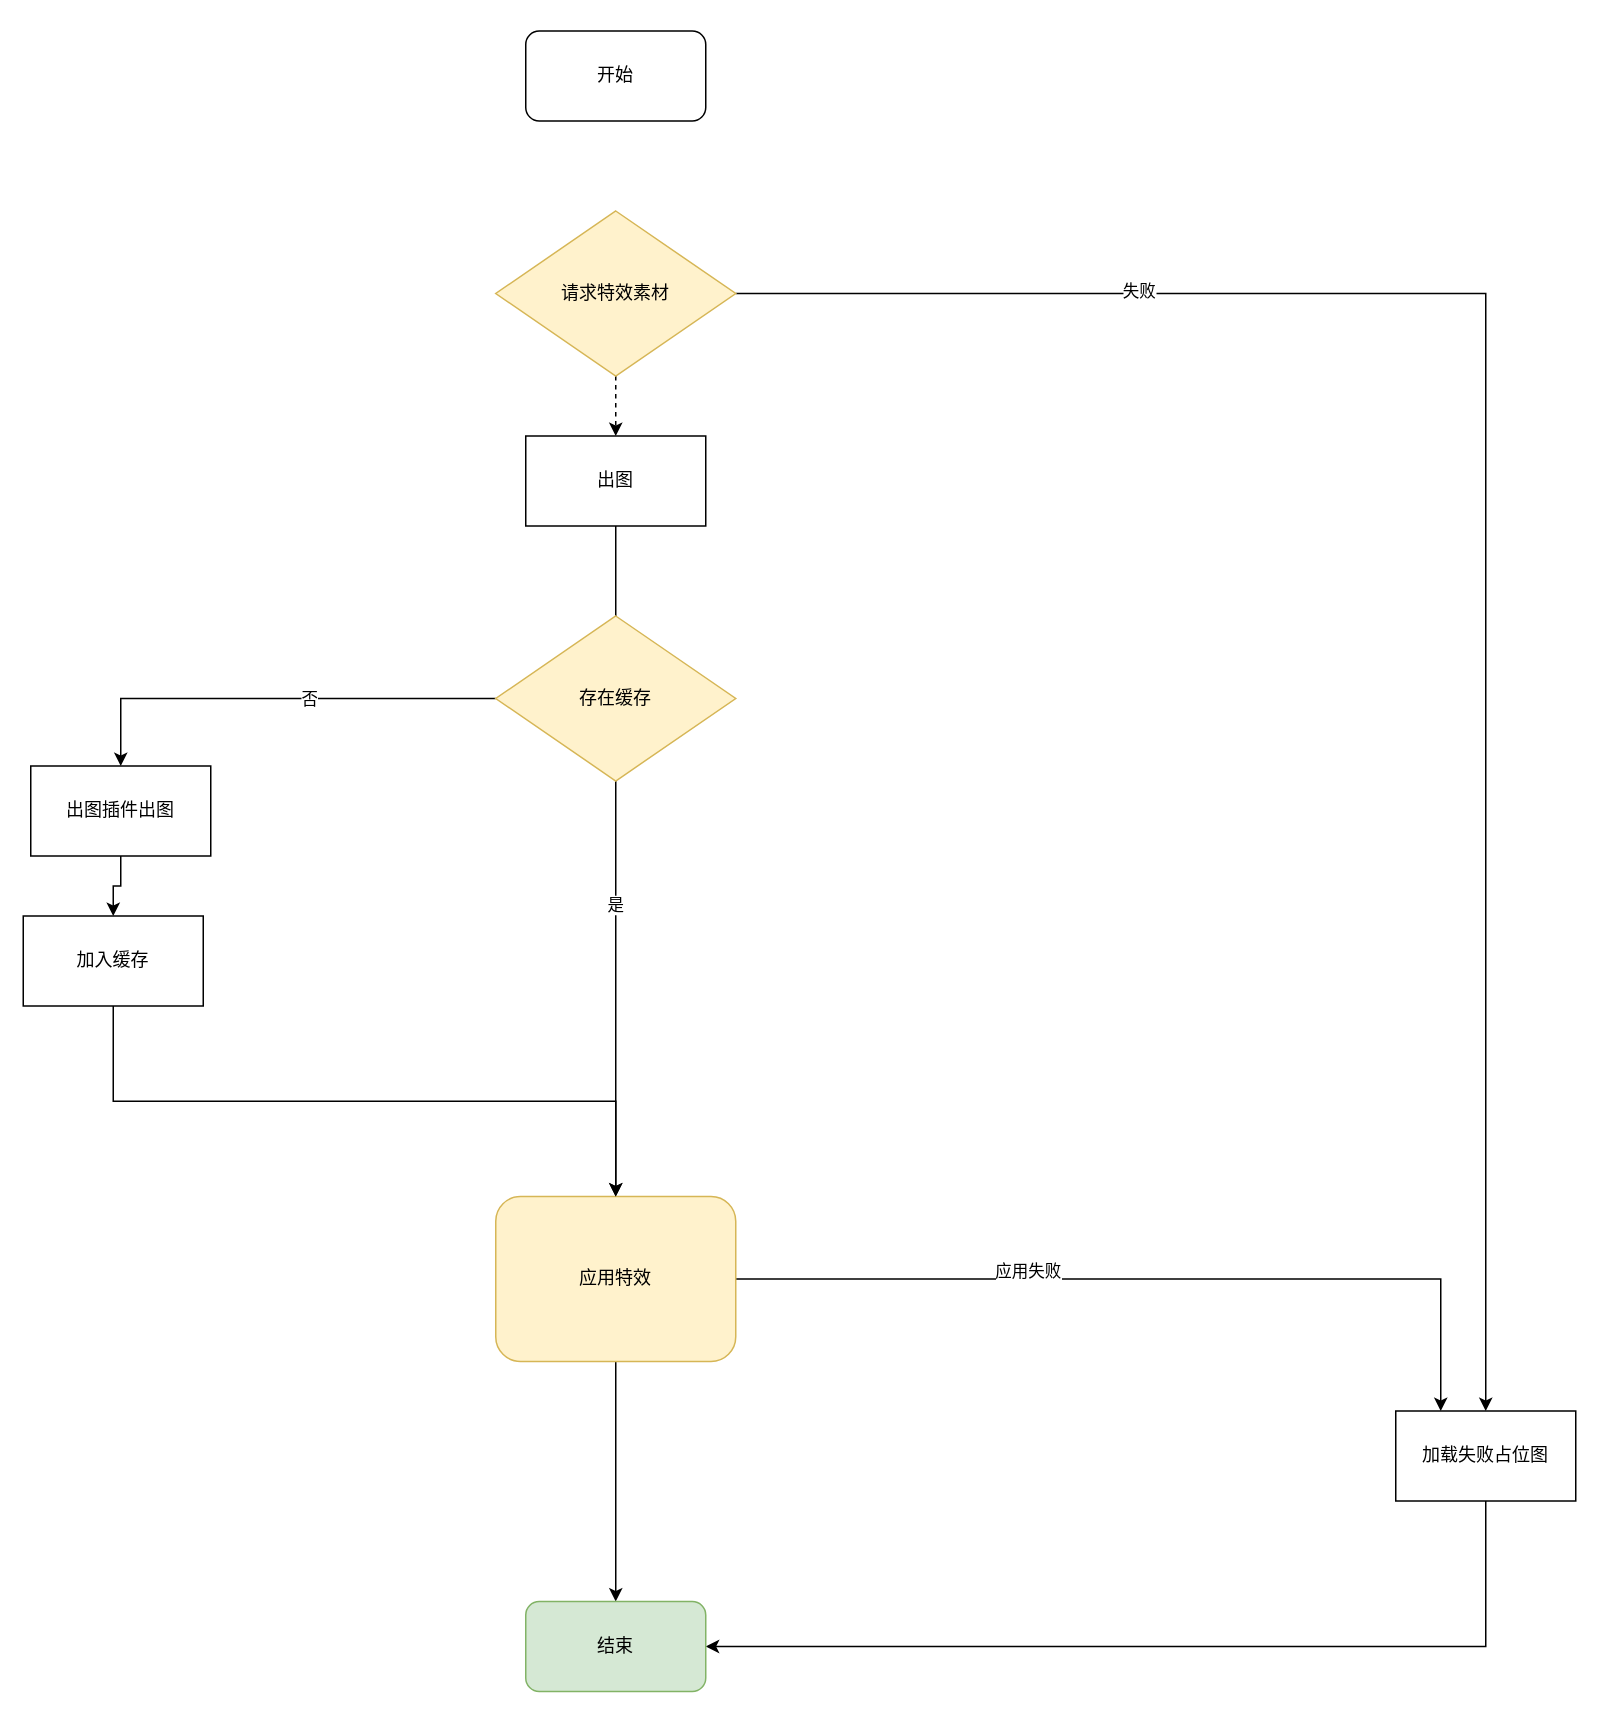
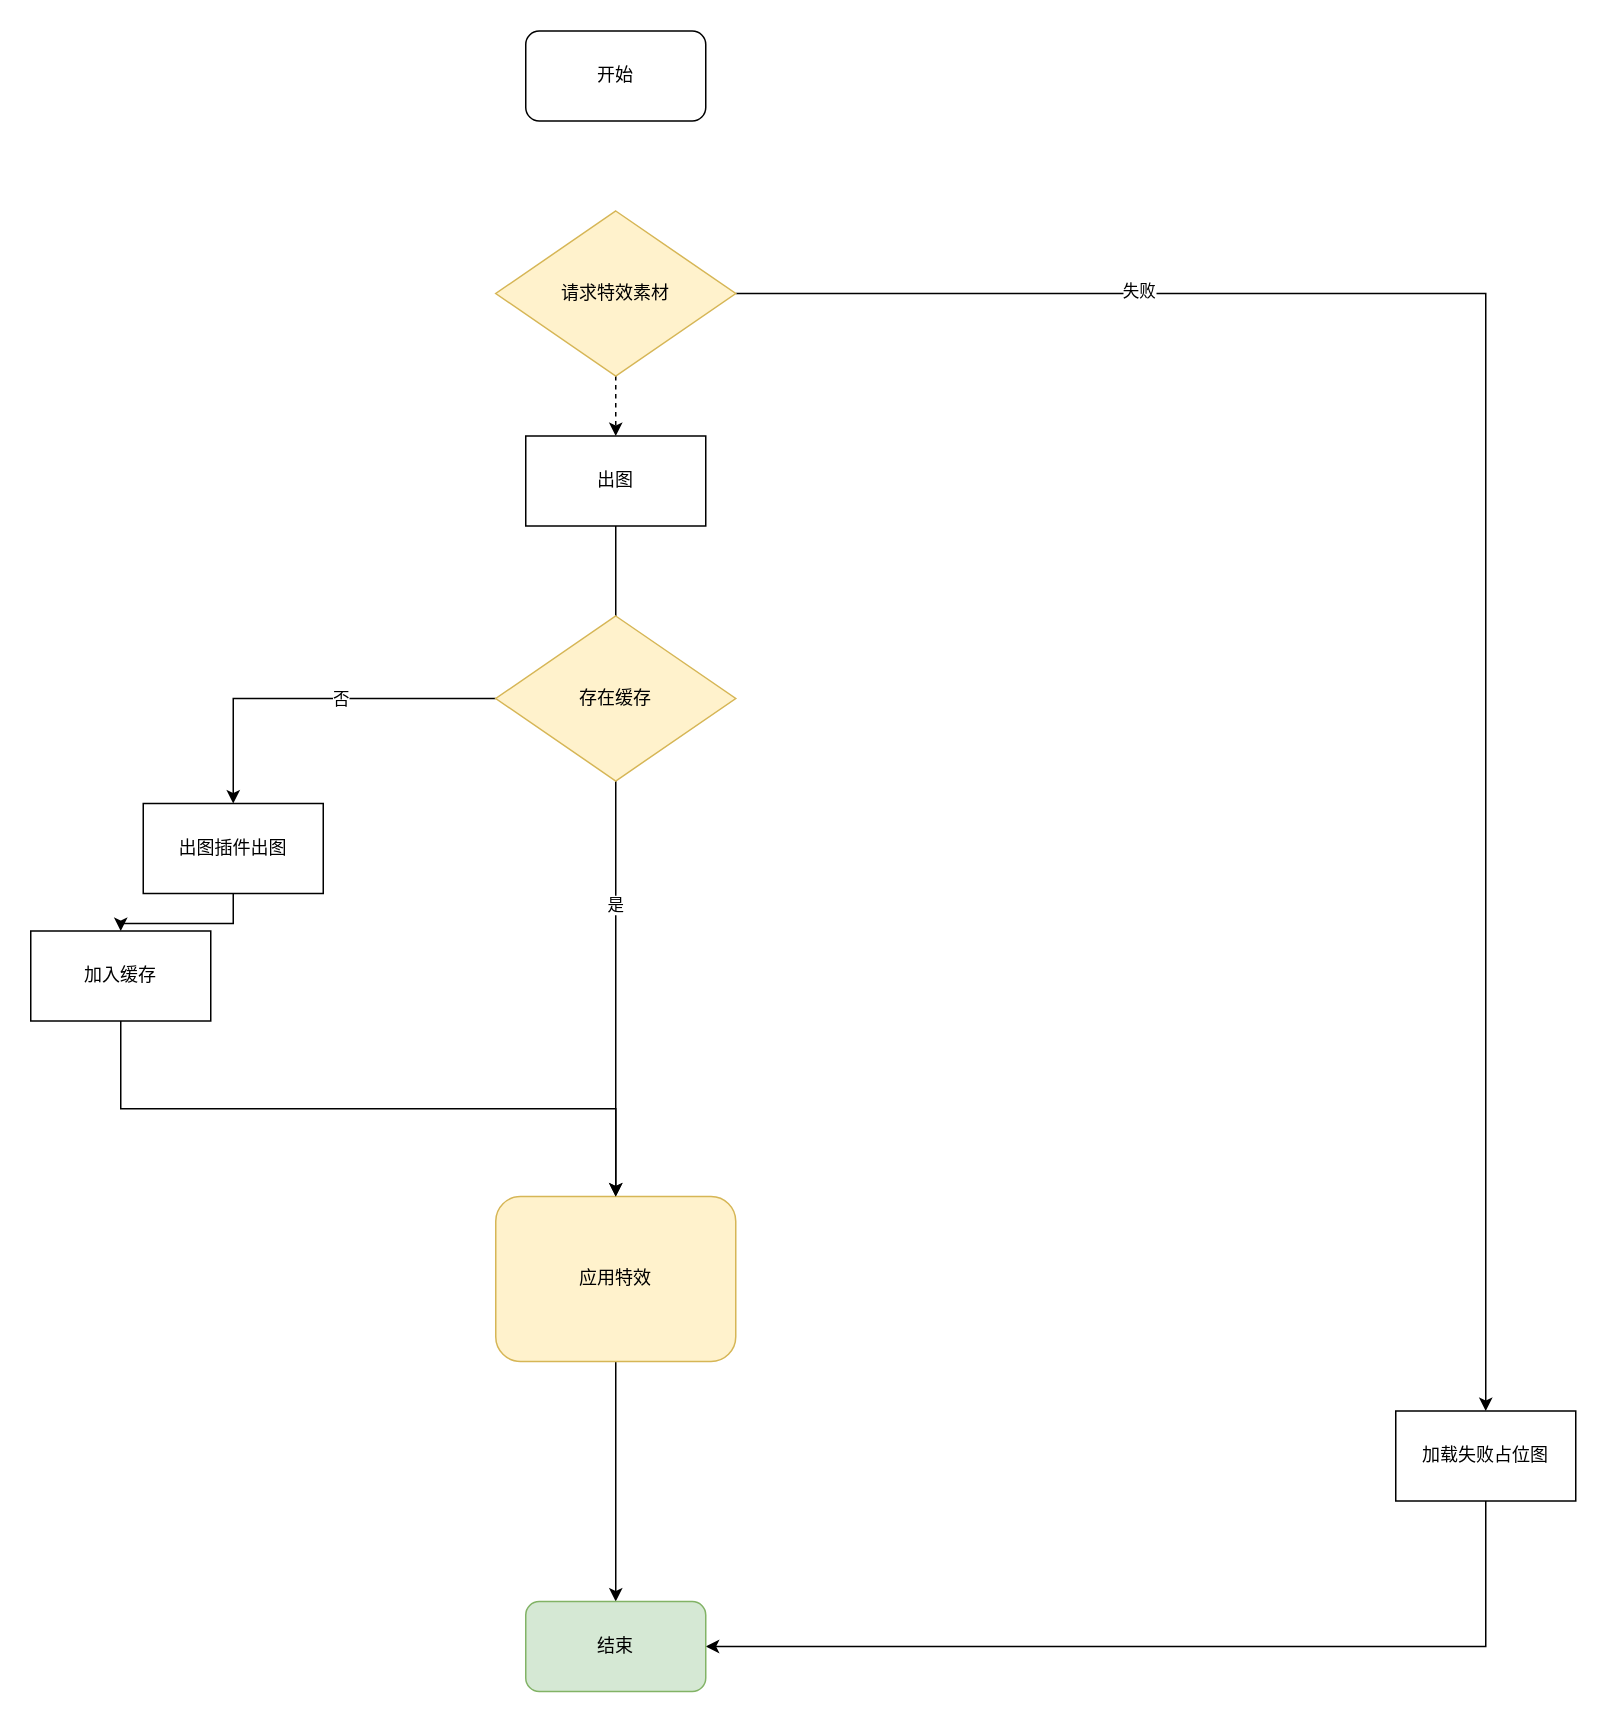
(121, 811) -> (233, 848)
(113, 961) -> (121, 976)
(1149, 1279) -> none
